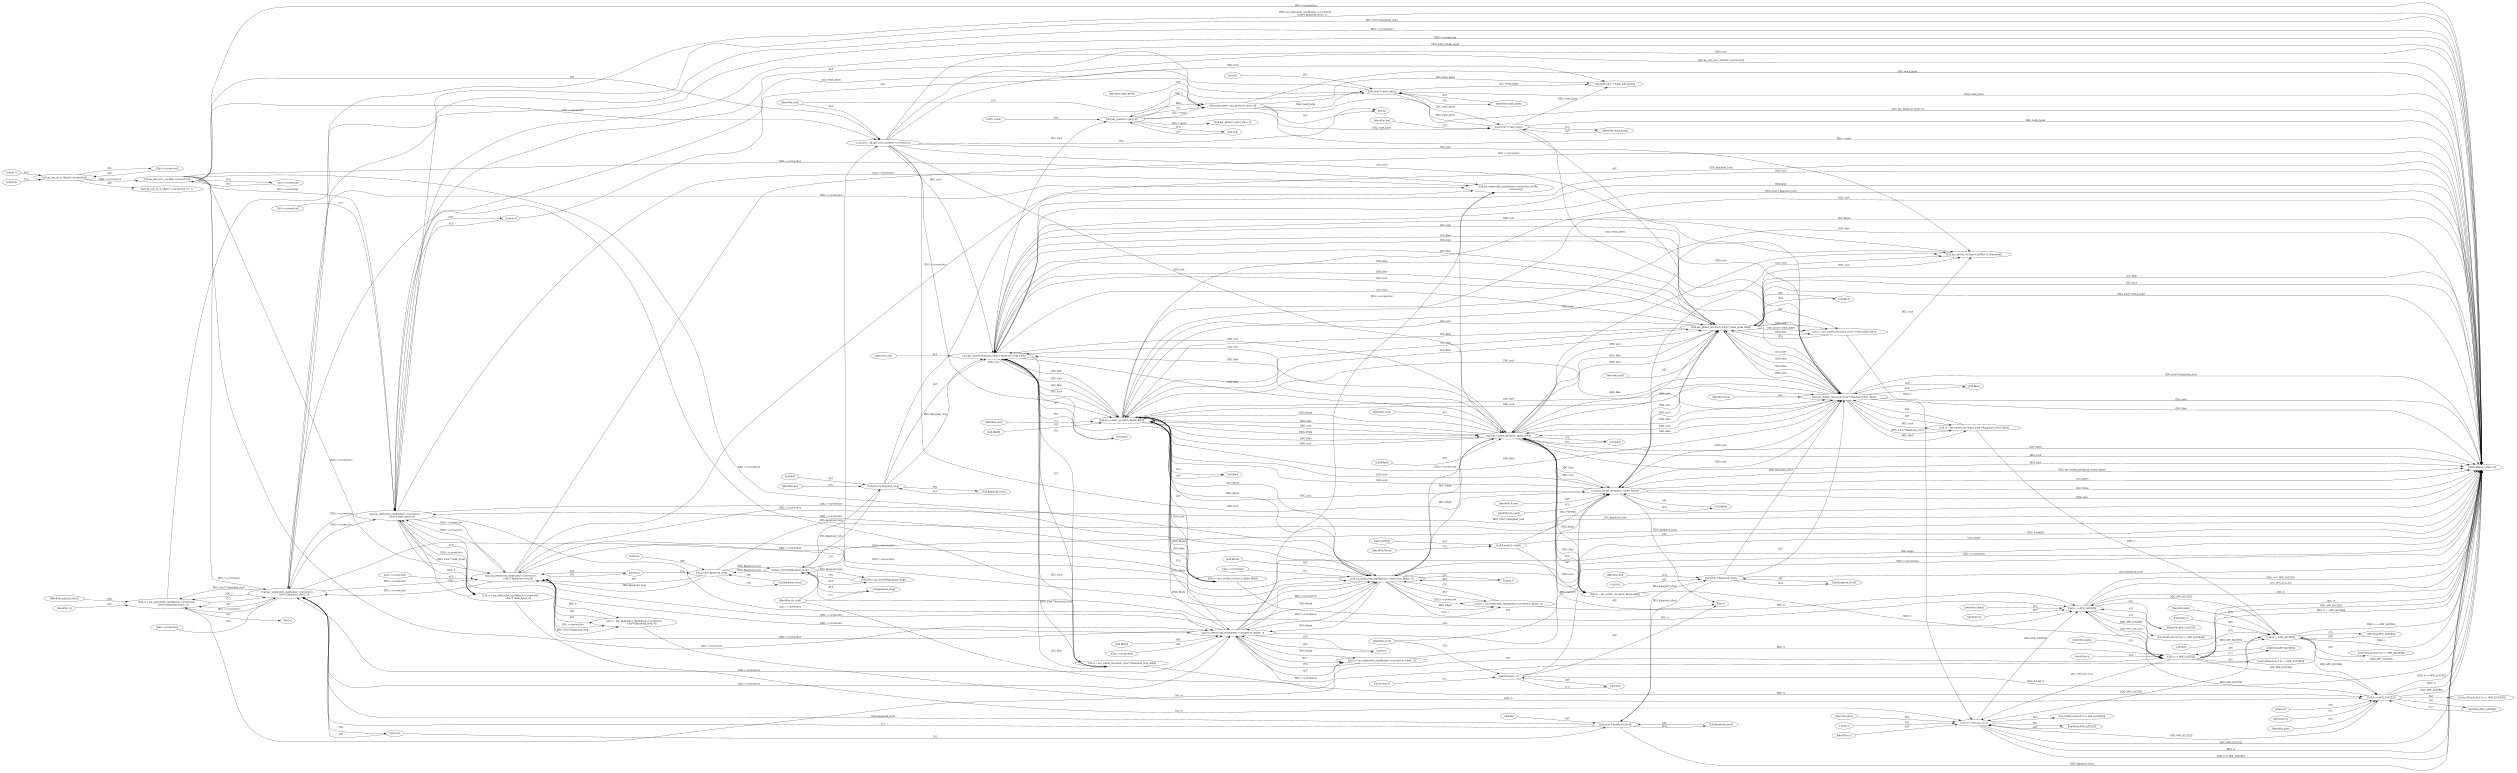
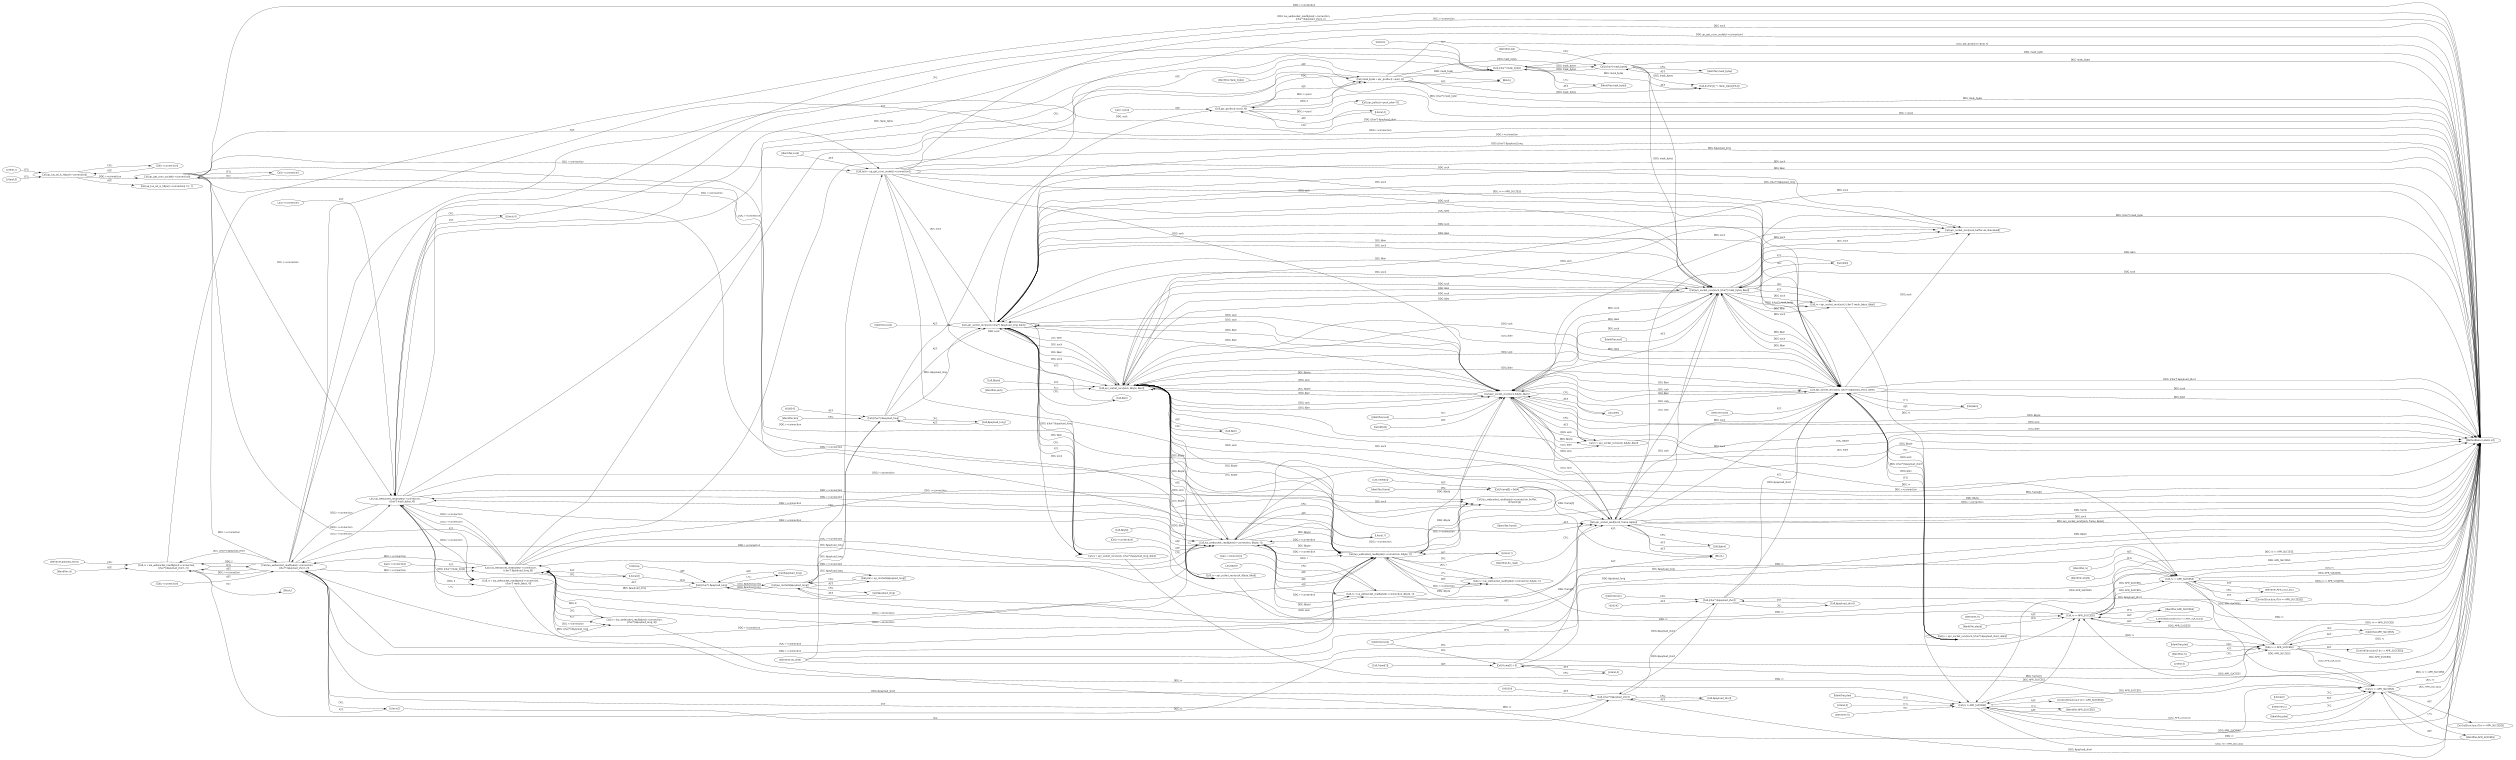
(1239, 67) -> (1320, 194)
(1509, 218) -> (1507, 192)
